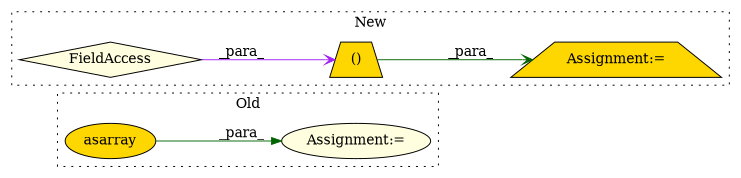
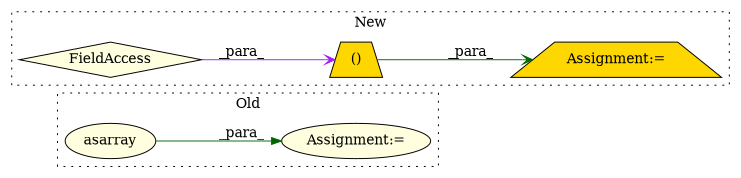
(110, 141) -> (110, 141)
